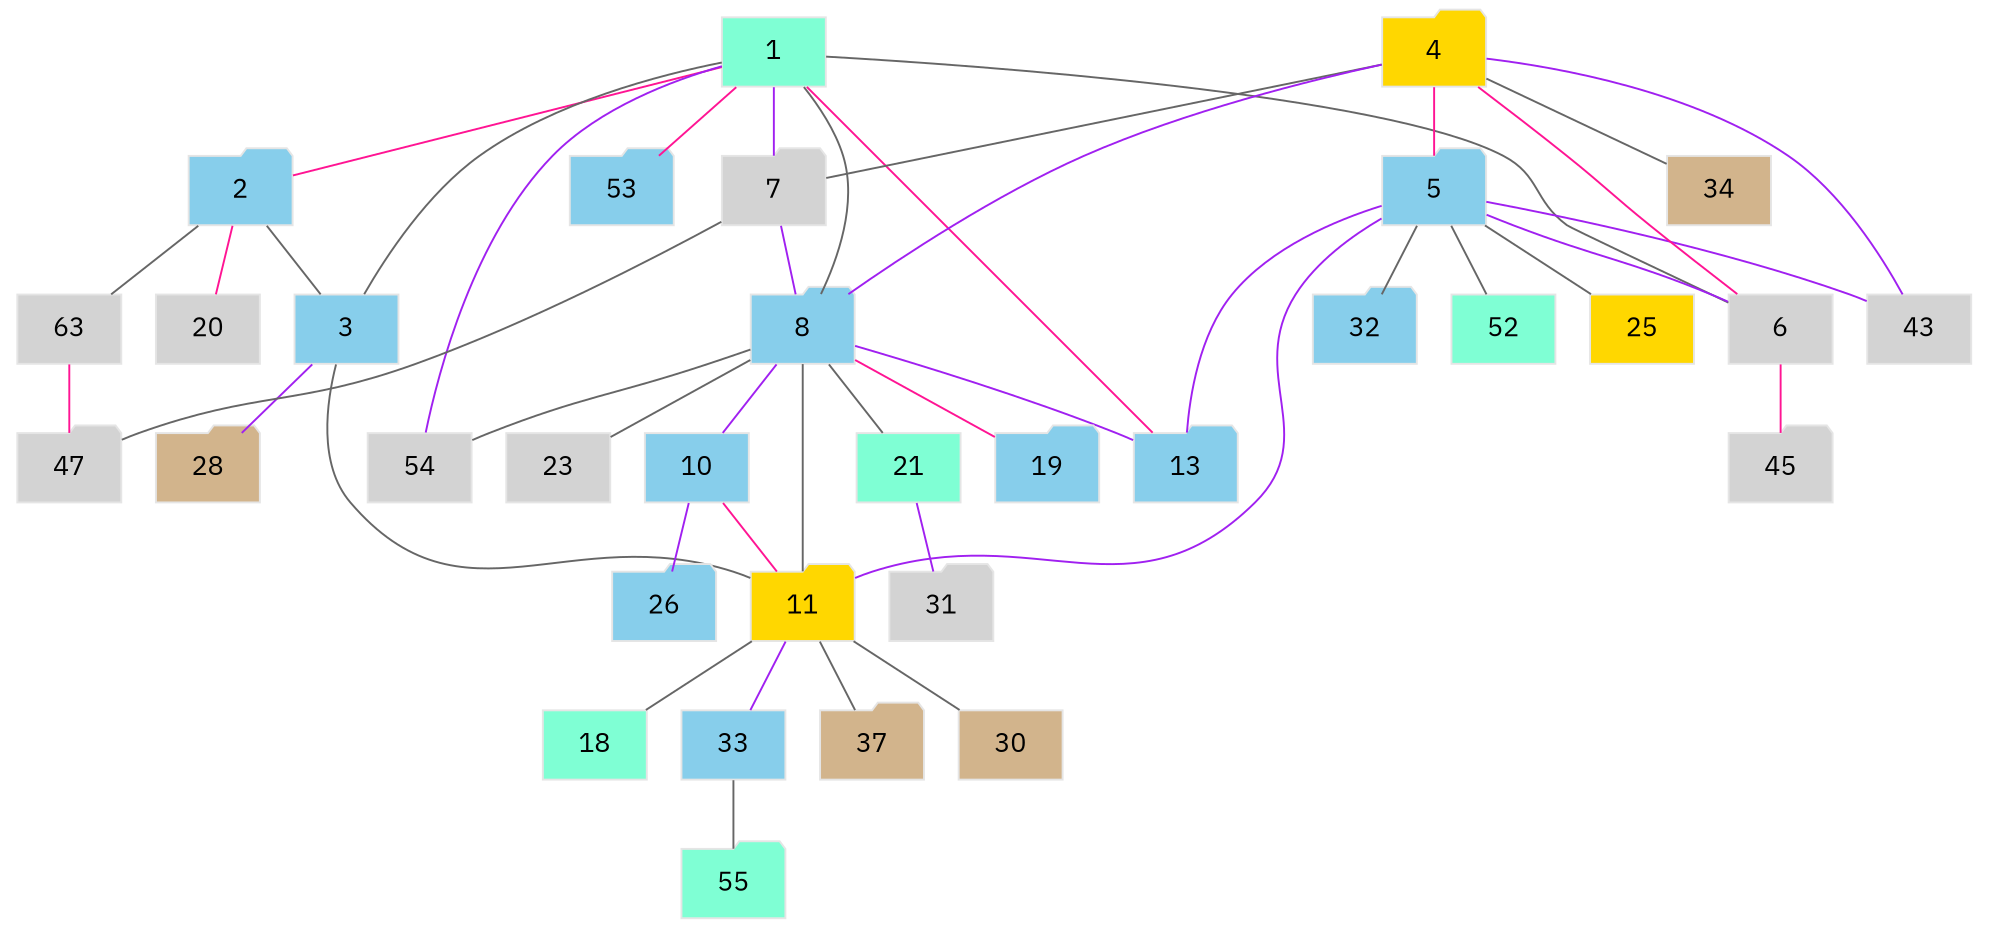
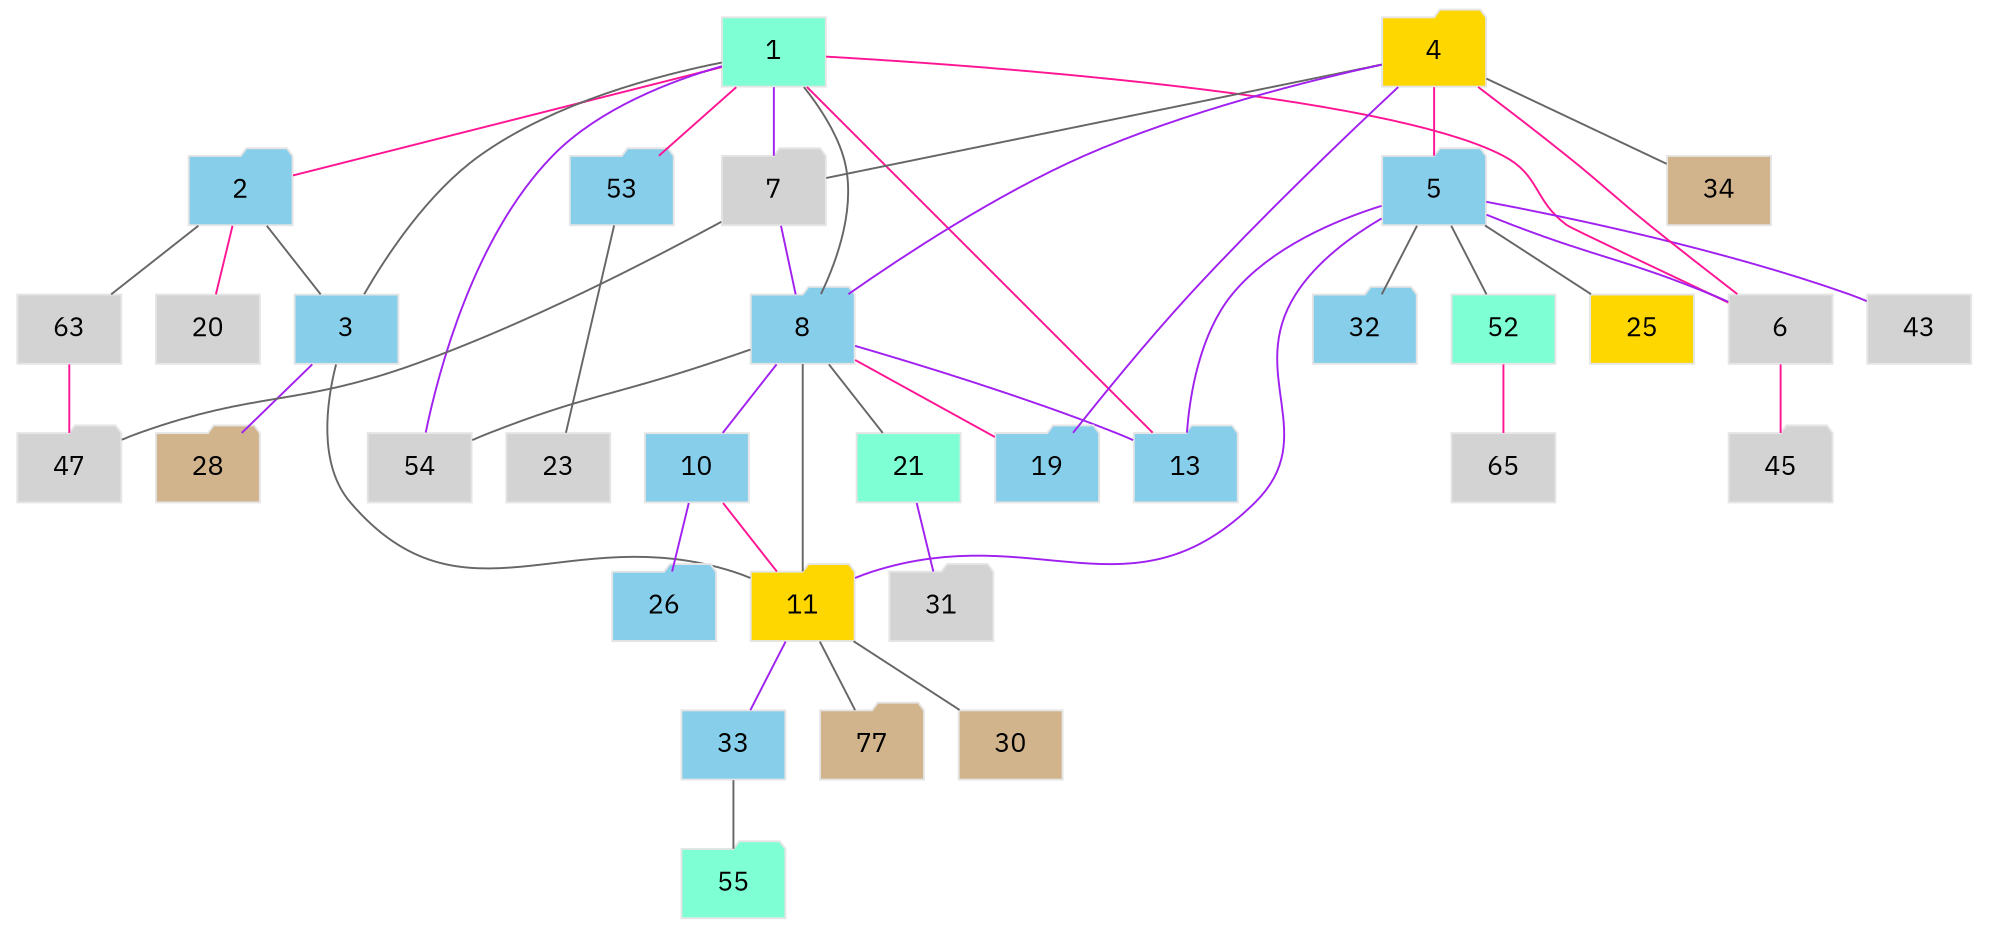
(1304, 104) -> (1304, 104)
(1728, 122) -> (1229, 253)
(680, 399) -> (590, 329)
none -> (1503, 468)
(595, 745) -> none
(872, 745) -> (872, 745)
